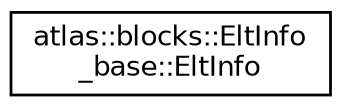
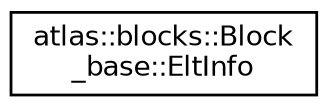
(171, 54) -> (164, 54)
